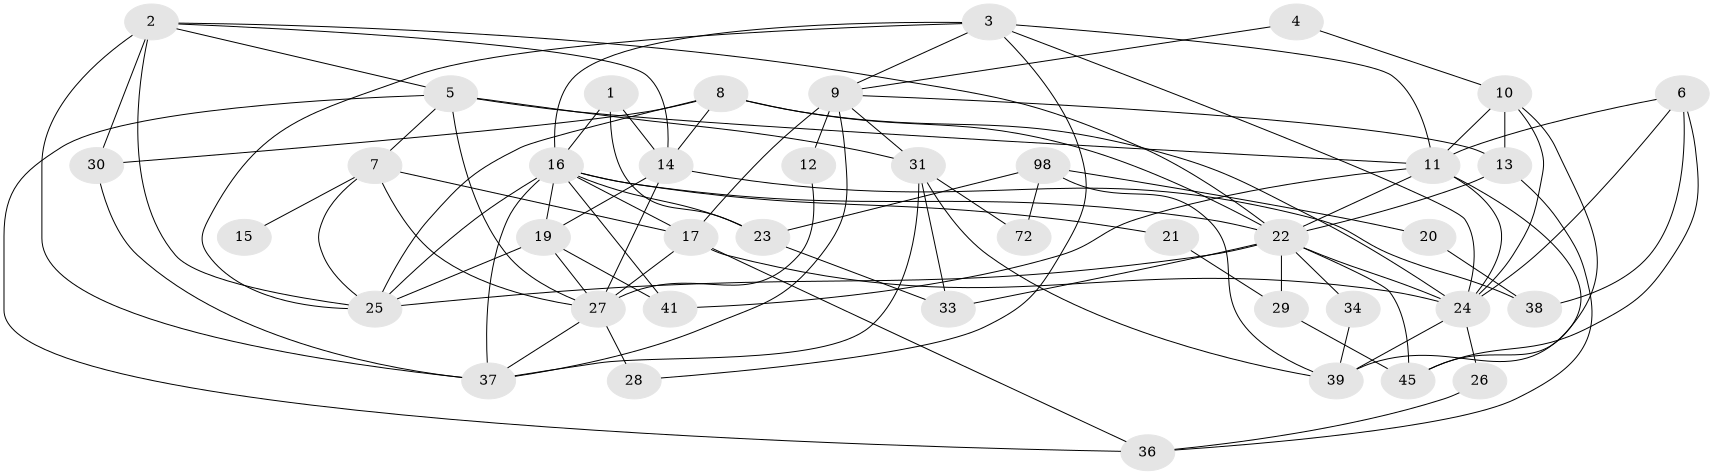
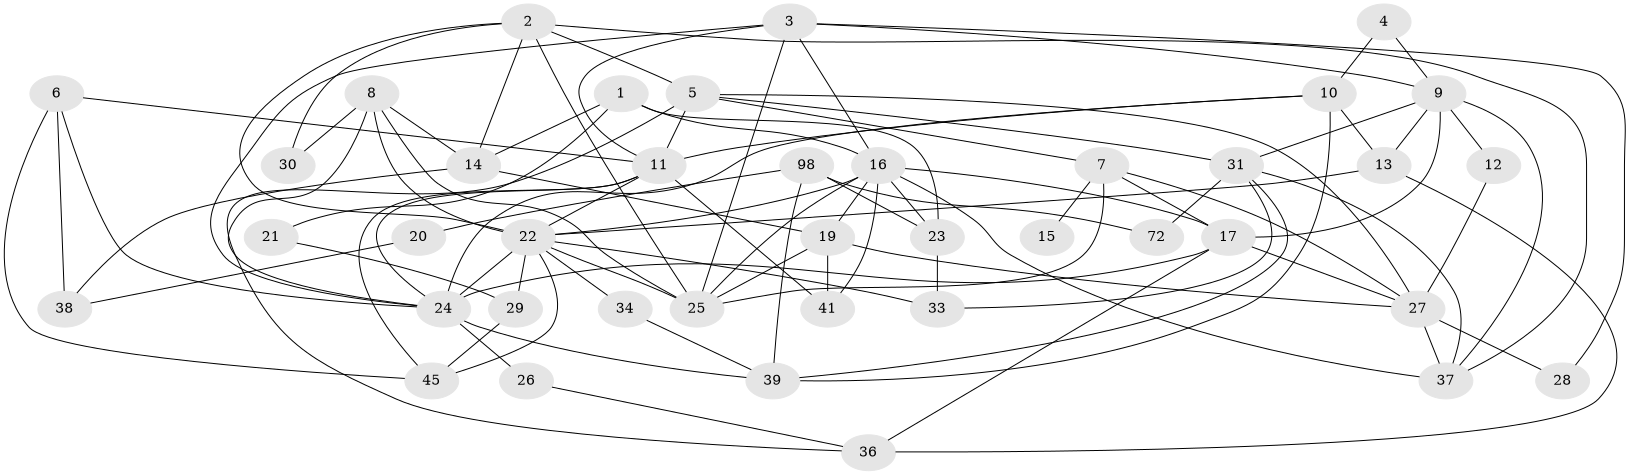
(934, 208) -> (455, 201)
(632, 237) -> none
(253, 325) -> none
